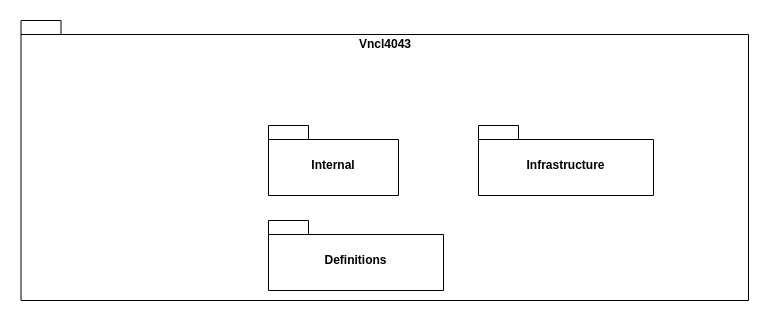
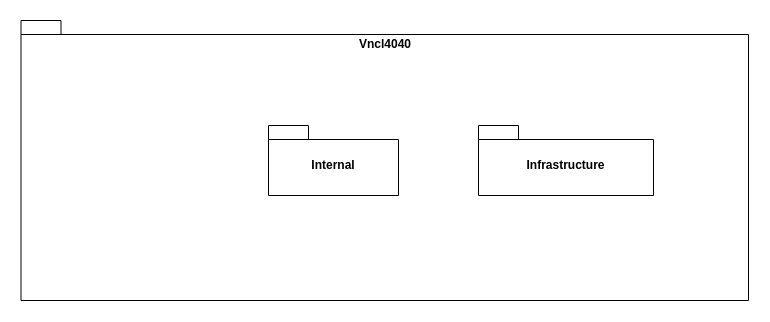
(386, 45) -> (386, 45)
(356, 256) -> none
